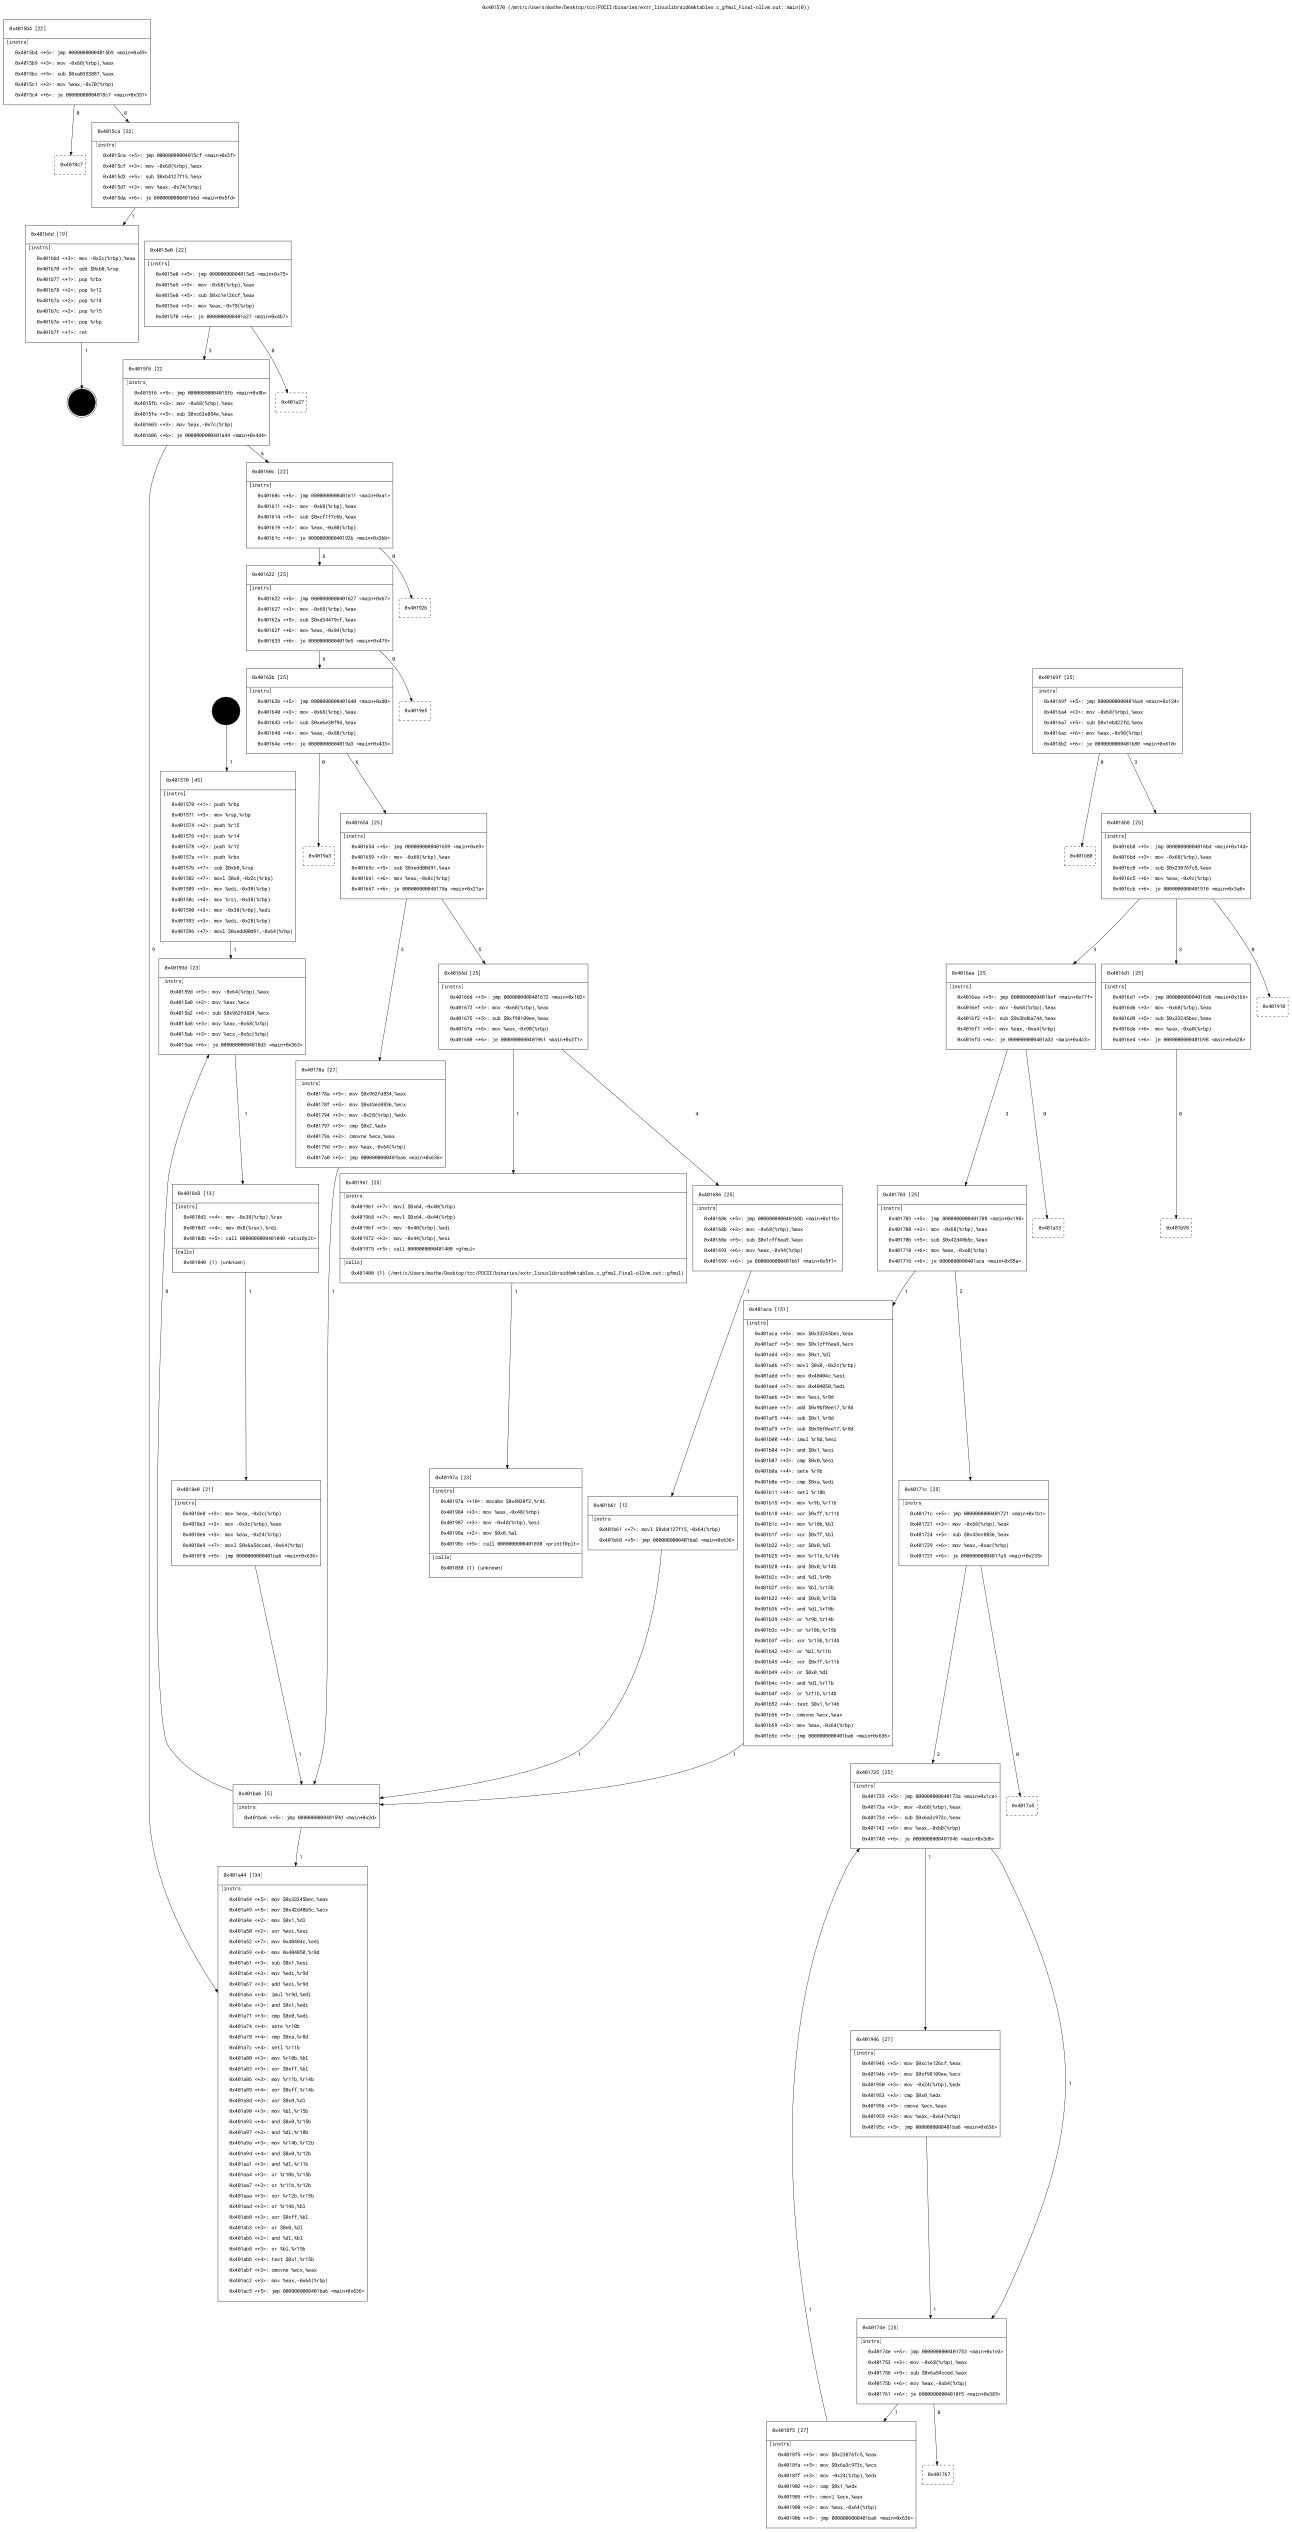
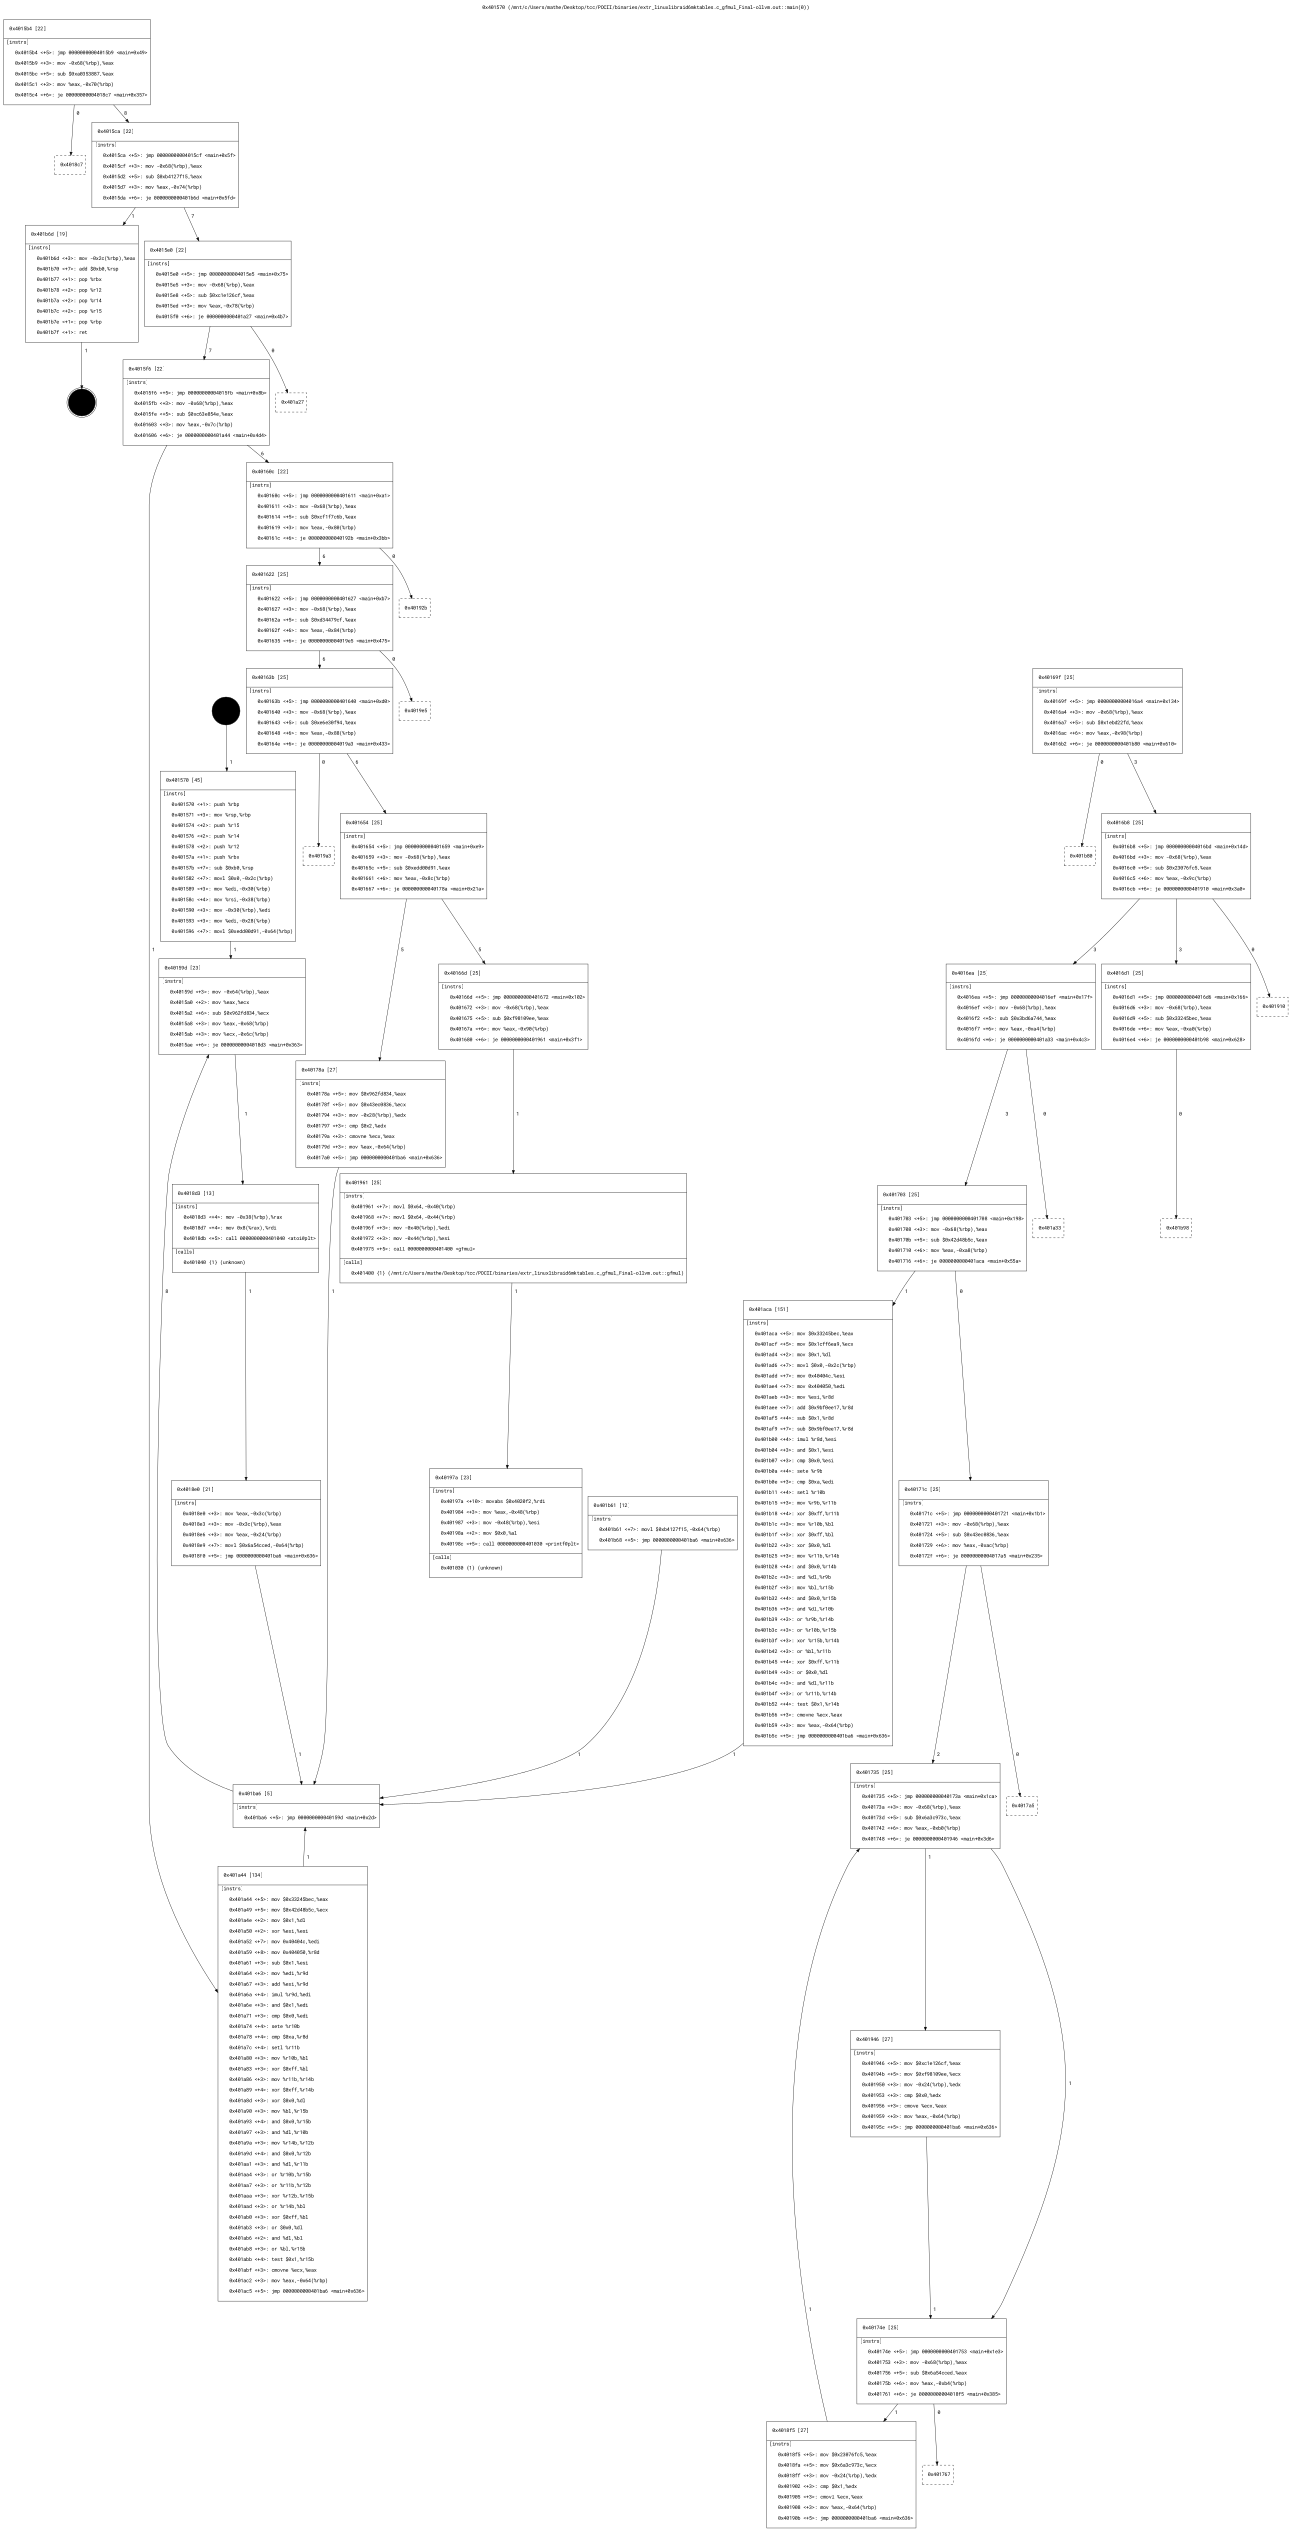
none -> (191, 223)
(209, 351) -> (209, 351)
(152, 950) -> (152, 950)
(768, 1228) -> none
(960, 1292) -> (960, 1292)
(298, 1845) -> (304, 1849)
